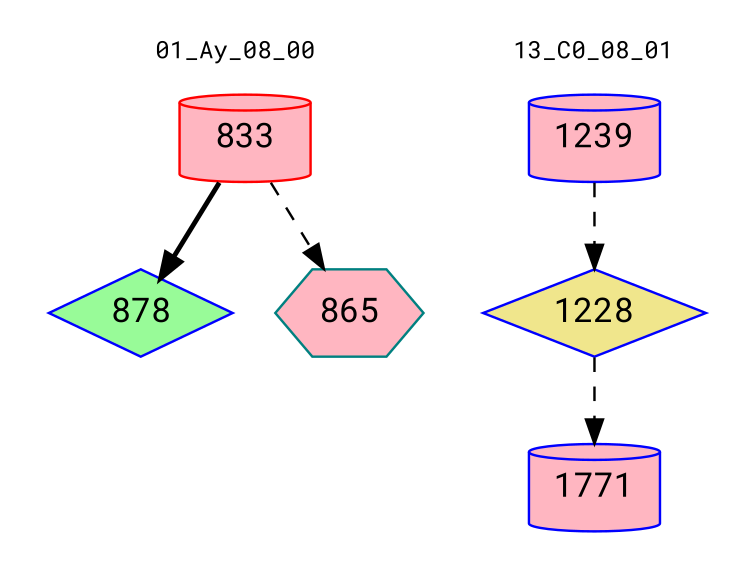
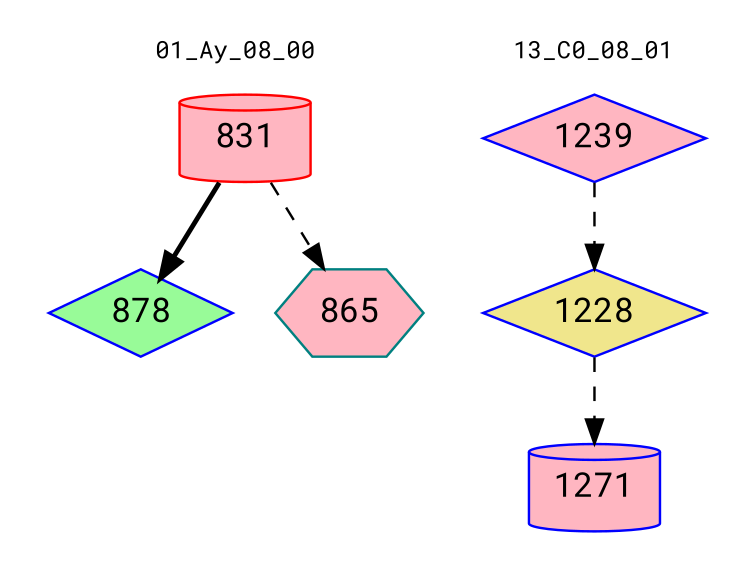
(245, 138) -> (245, 138)
(594, 138) -> (594, 138)
(594, 488) -> (594, 488)
